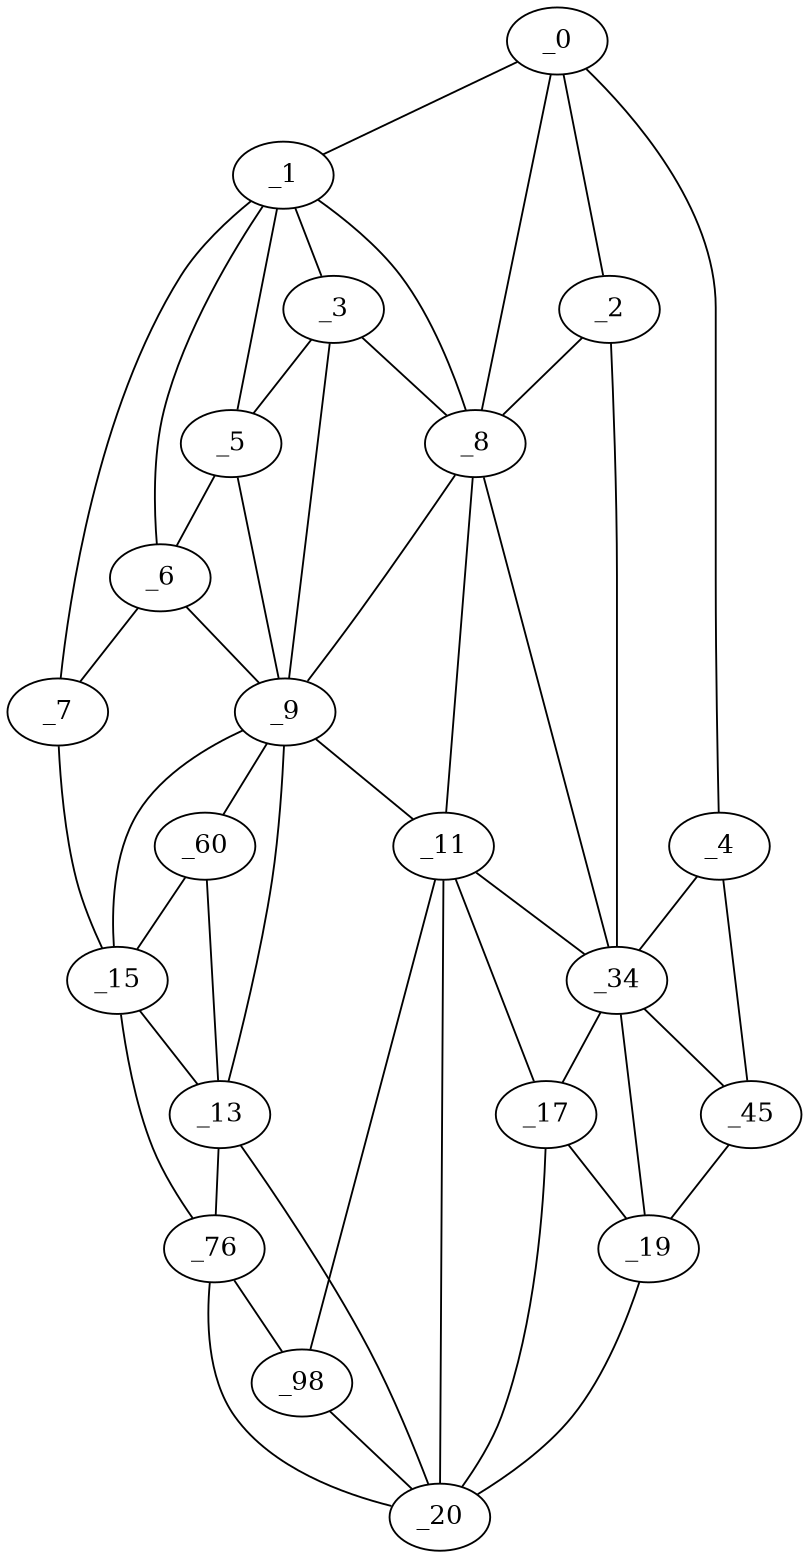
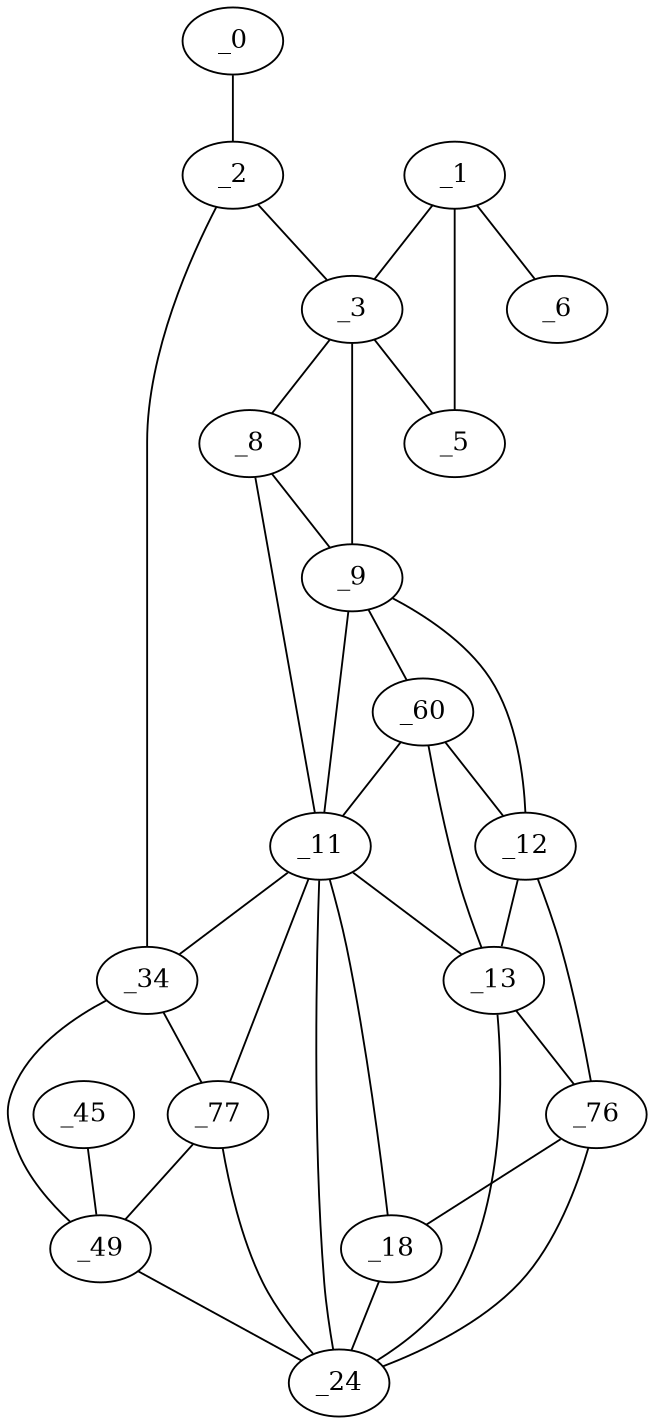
(420, 108) -> none
(516, 243) -> none
(411, 291) -> none
(543, 376) -> (293, 242)
(196, 511) -> none
(258, 578) -> none
(223, 645) -> none
(58, 712) -> none
(546, 712) -> none
none -> (372, 779)
(719, 846) -> none
(266, 915) -> (407, 913)
(117, 980) -> (526, 846)
(684, 1047) -> none
(546, 1115) -> (218, 1115)
(649, 1249) -> (101, 1249)
(302, 1383) -> (391, 1249)
(440, 1517) -> (339, 1383)
